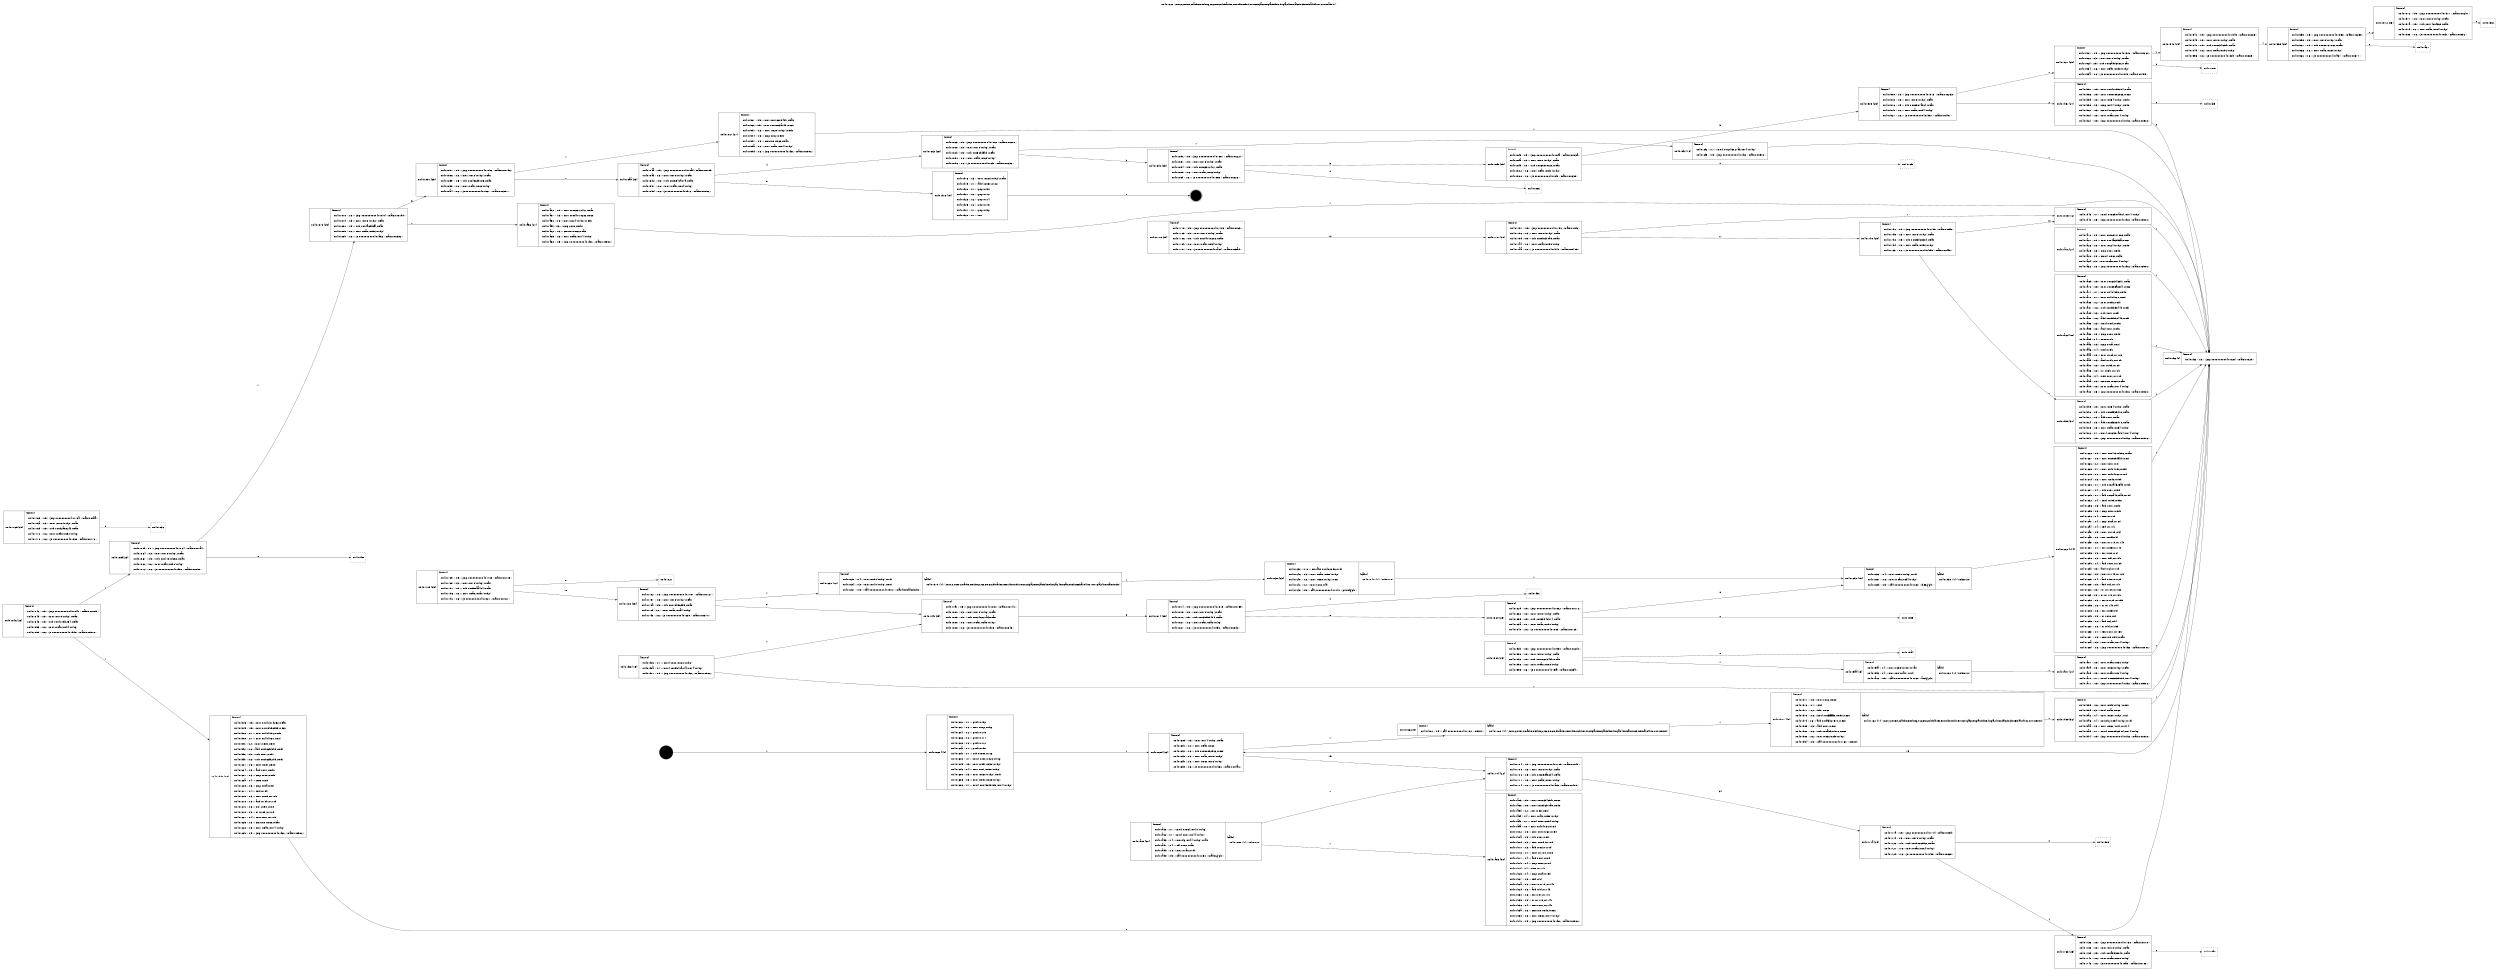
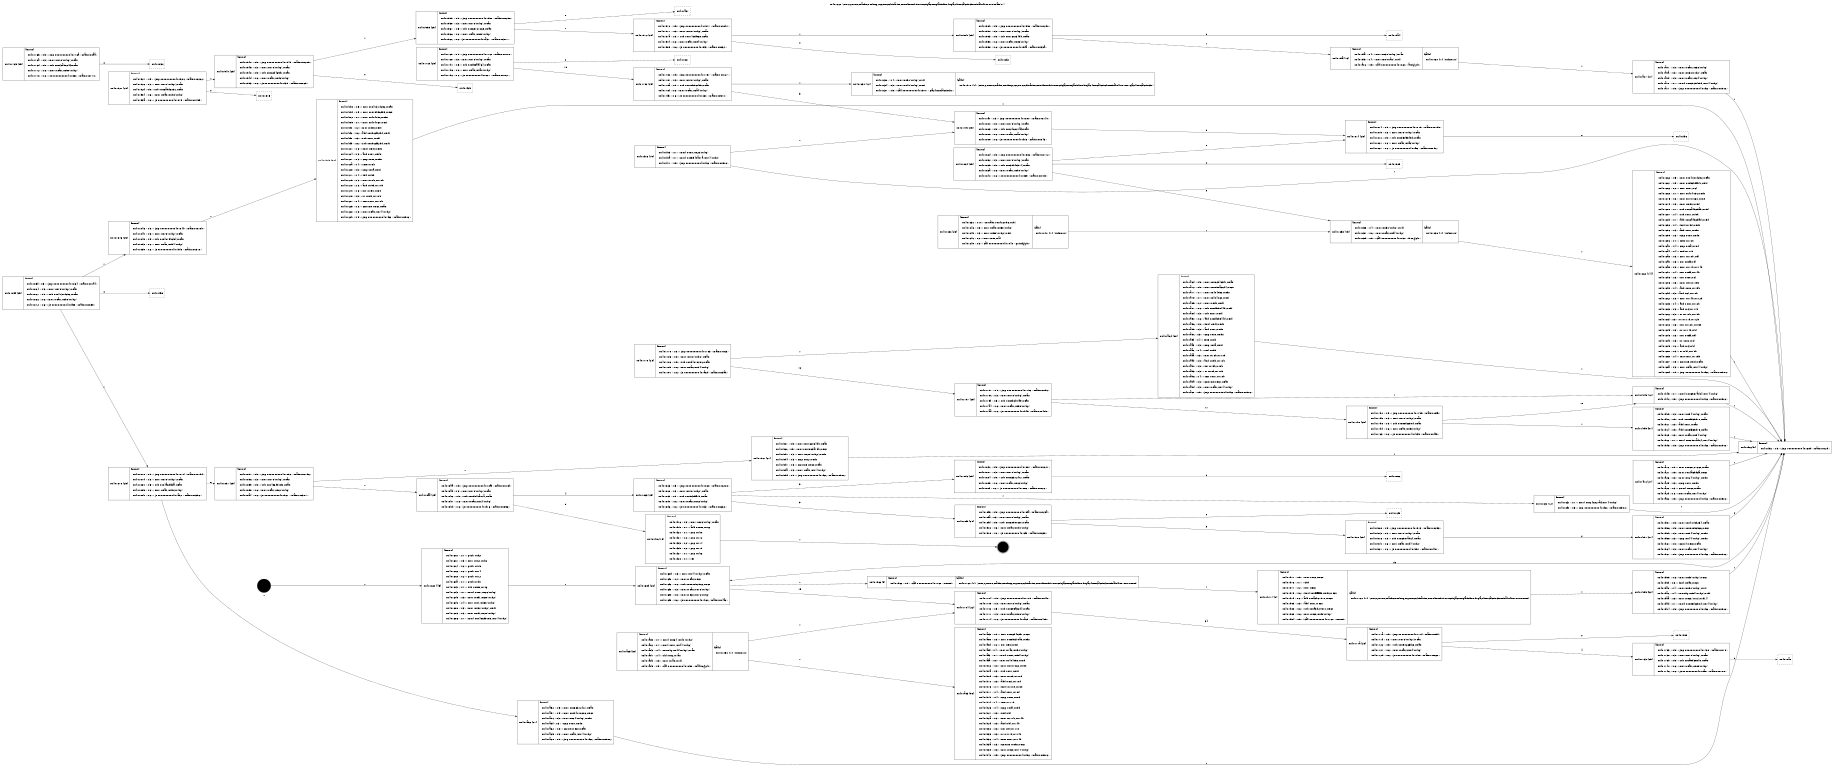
none -> (842, 35)
(2004, 83) -> none
(2176, 104) -> (384, 81)
(1364, 165) -> (842, 511)
none -> (944, 348)
(1192, 580) -> none
(104, 590) -> (103, 266)
(1364, 617) -> (1198, 150)
